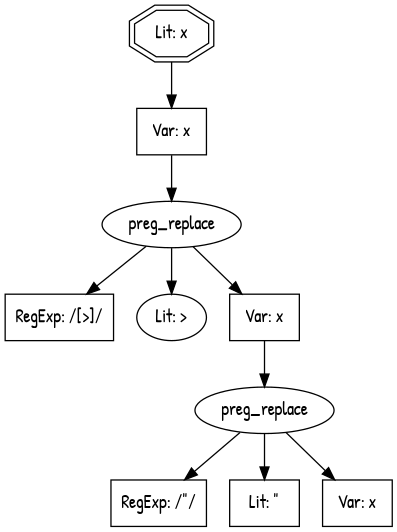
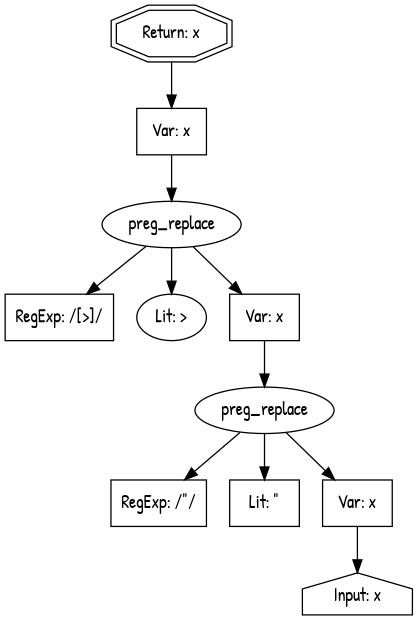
(172, 34) -> (172, 34)
none -> (357, 596)
